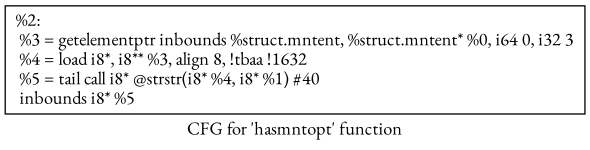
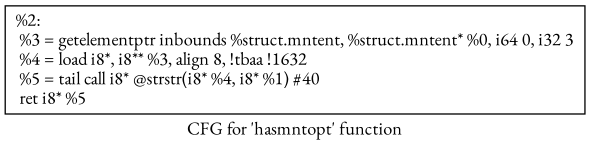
(76, 98) -> (51, 98)
